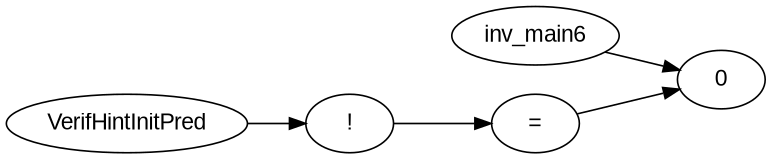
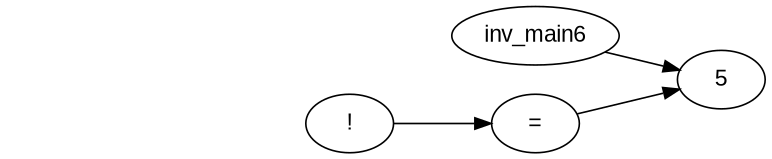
(721, 80) -> (721, 80)
(127, 124) -> none
